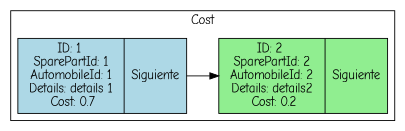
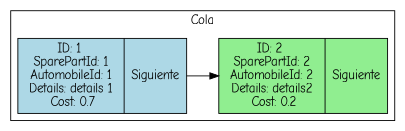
(203, 21) -> (203, 21)
